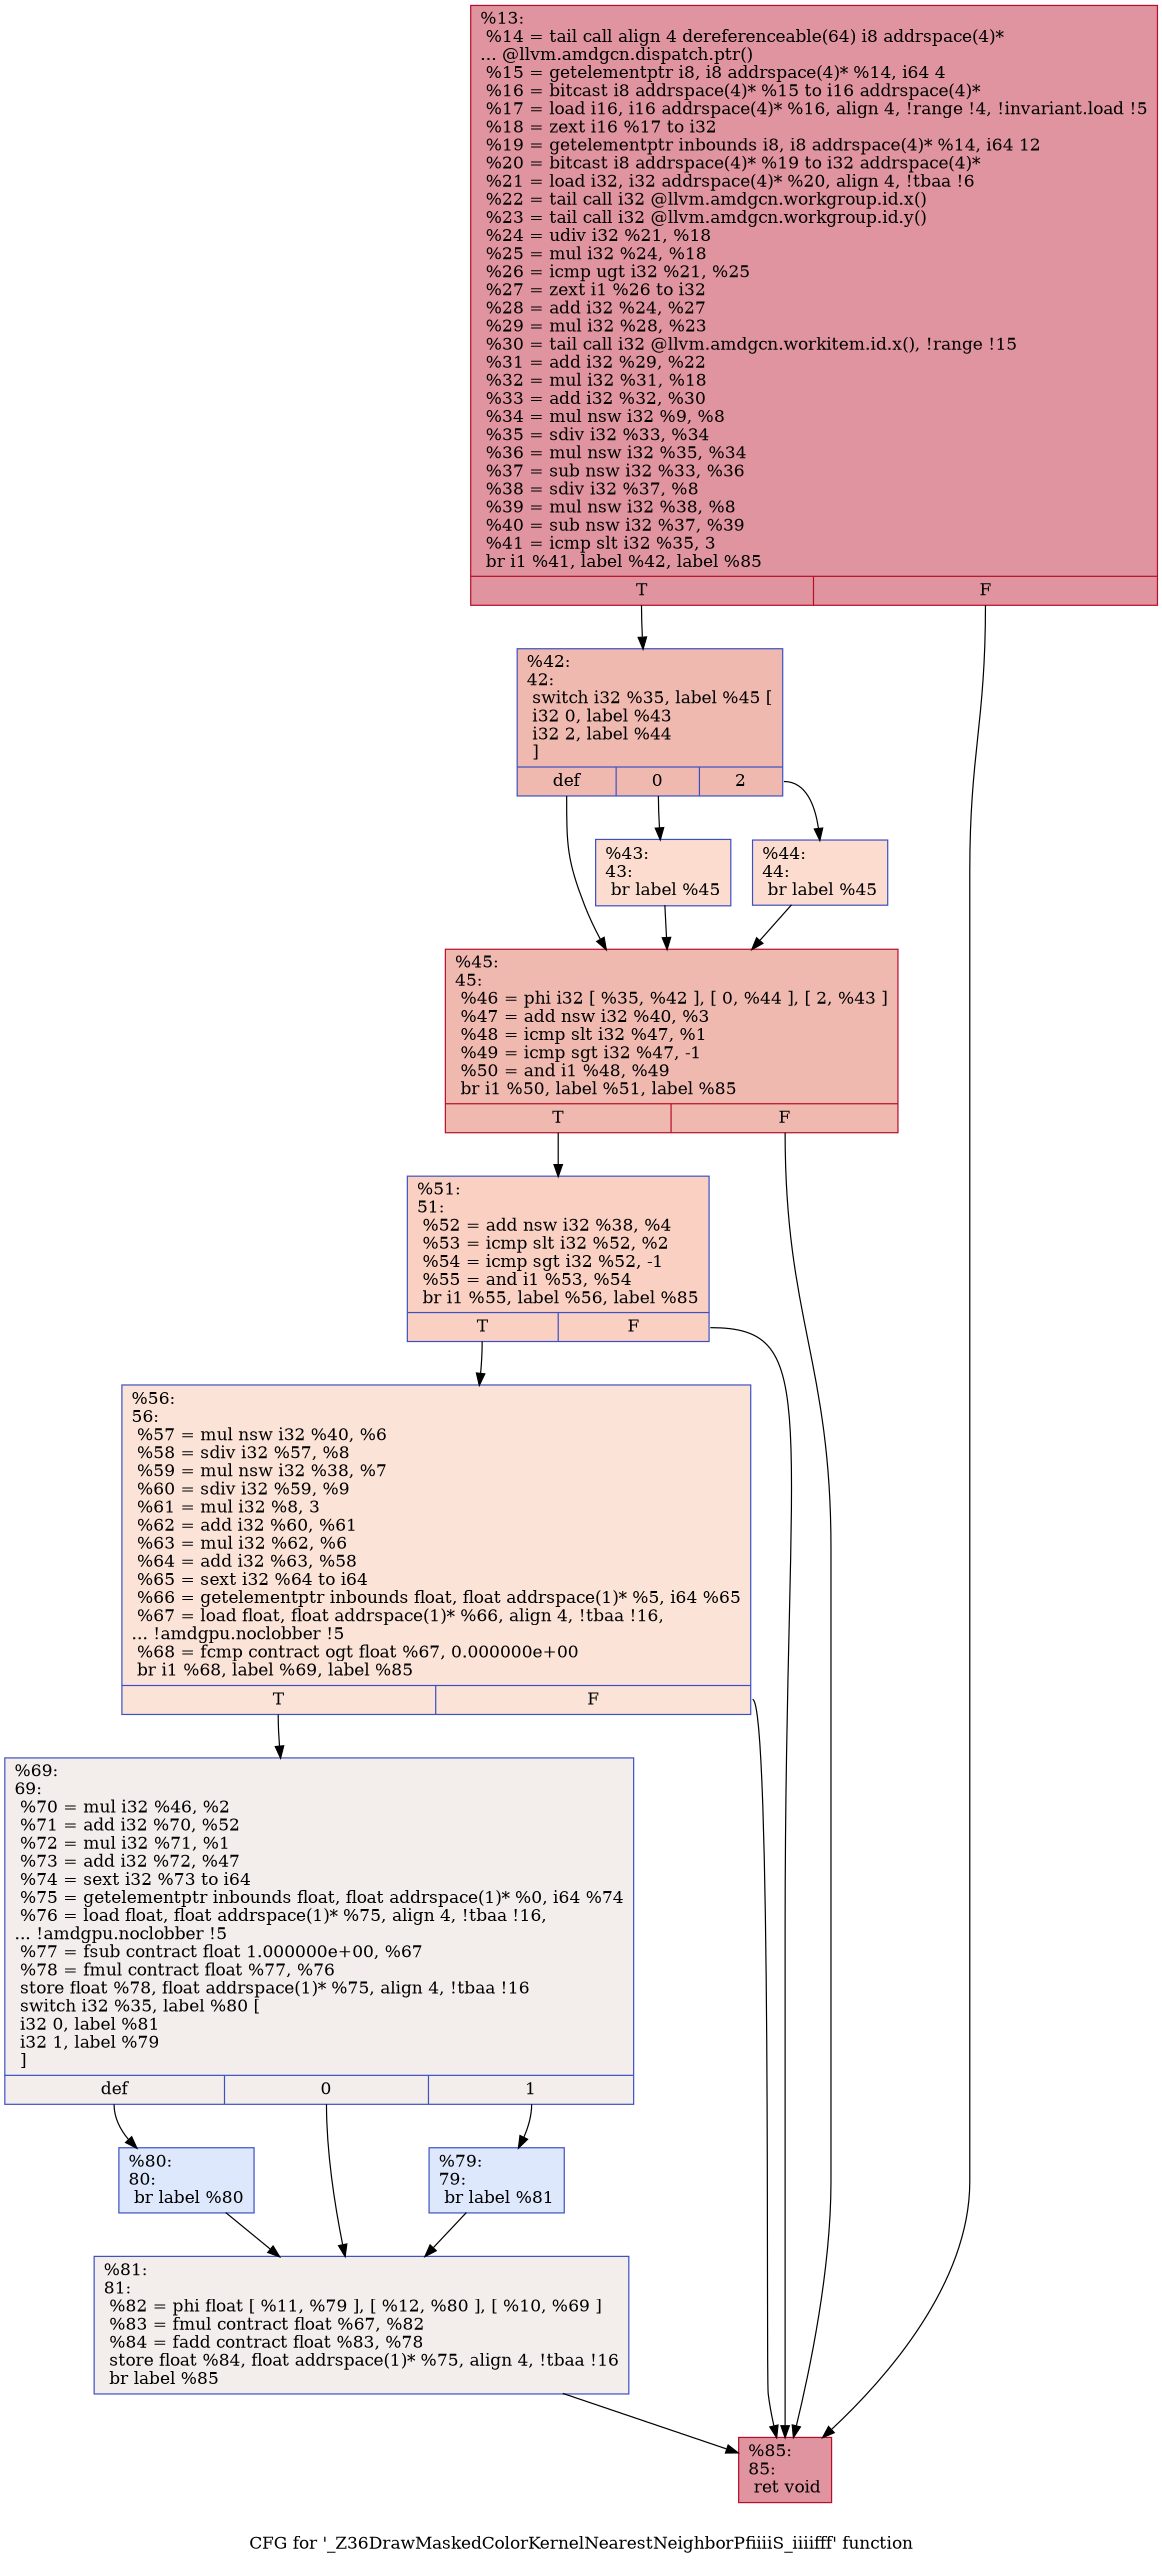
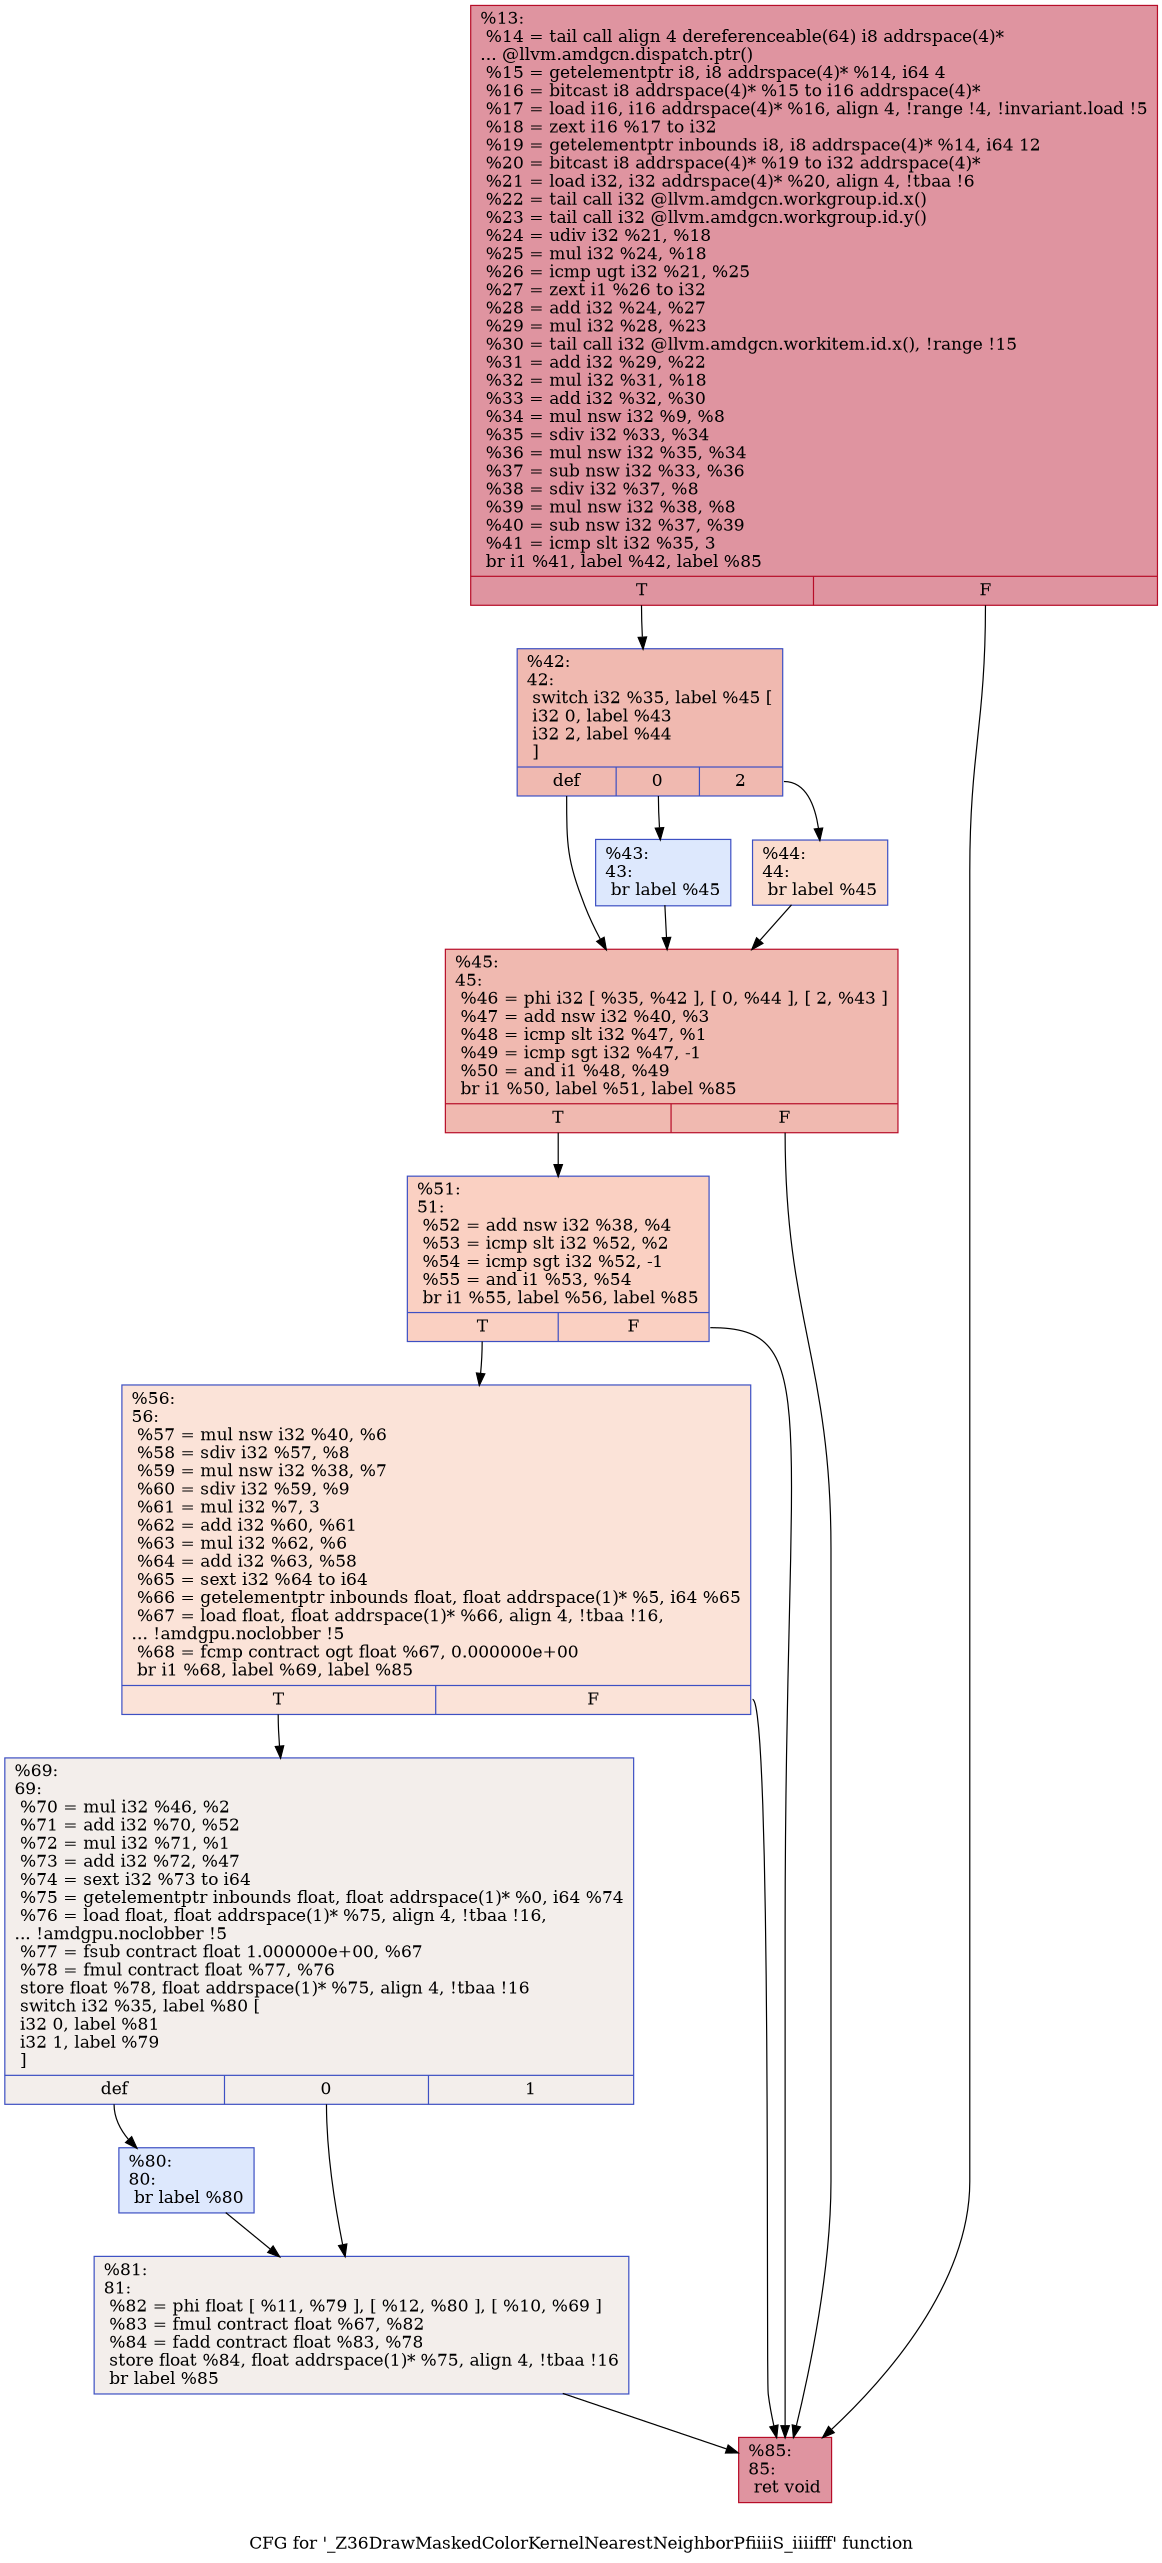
(663, 873) -> (663, 873)
(226, 1507) -> (226, 1507)
(497, 2180) -> none
